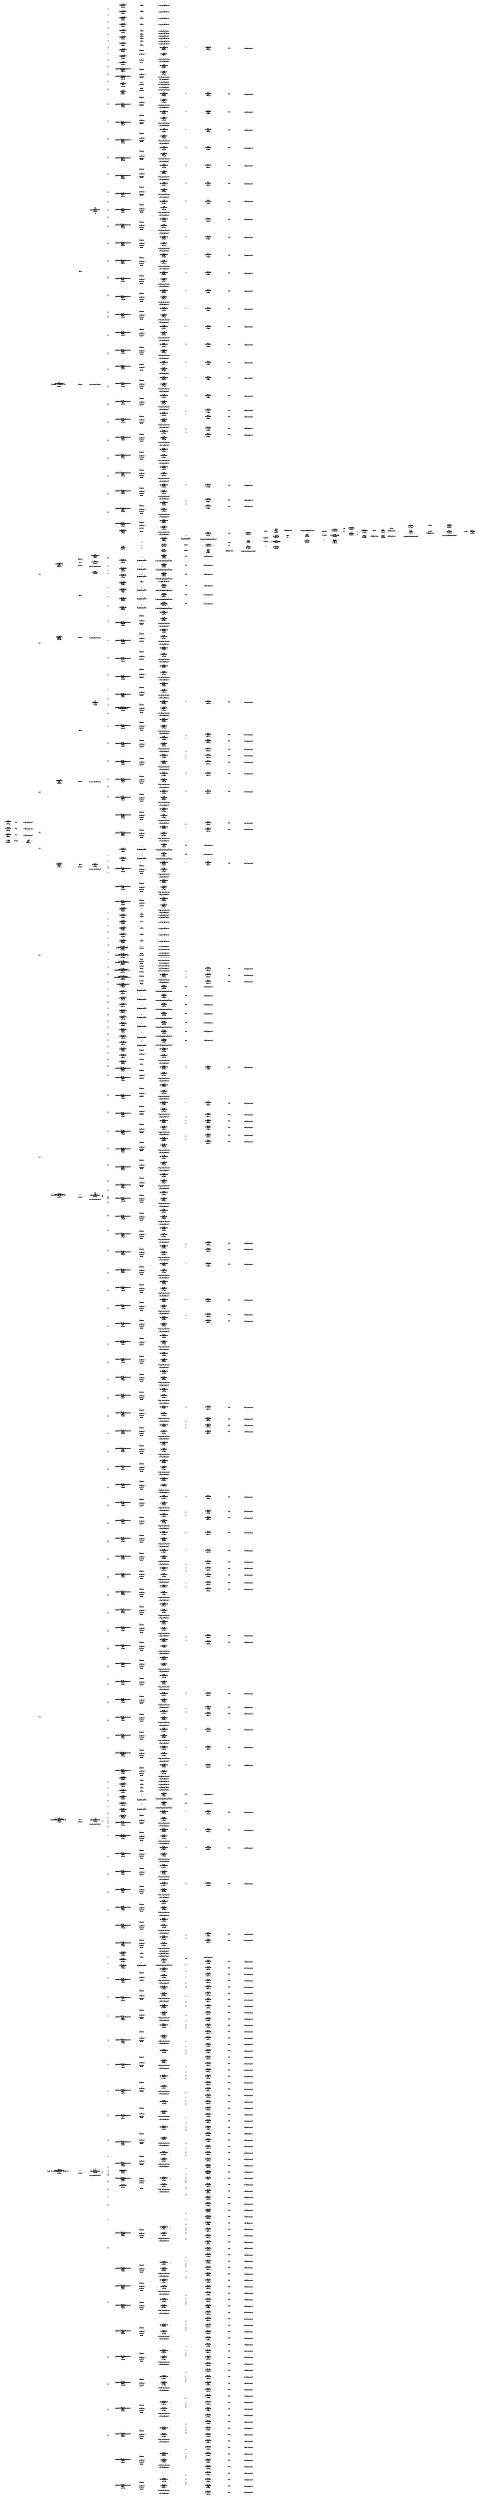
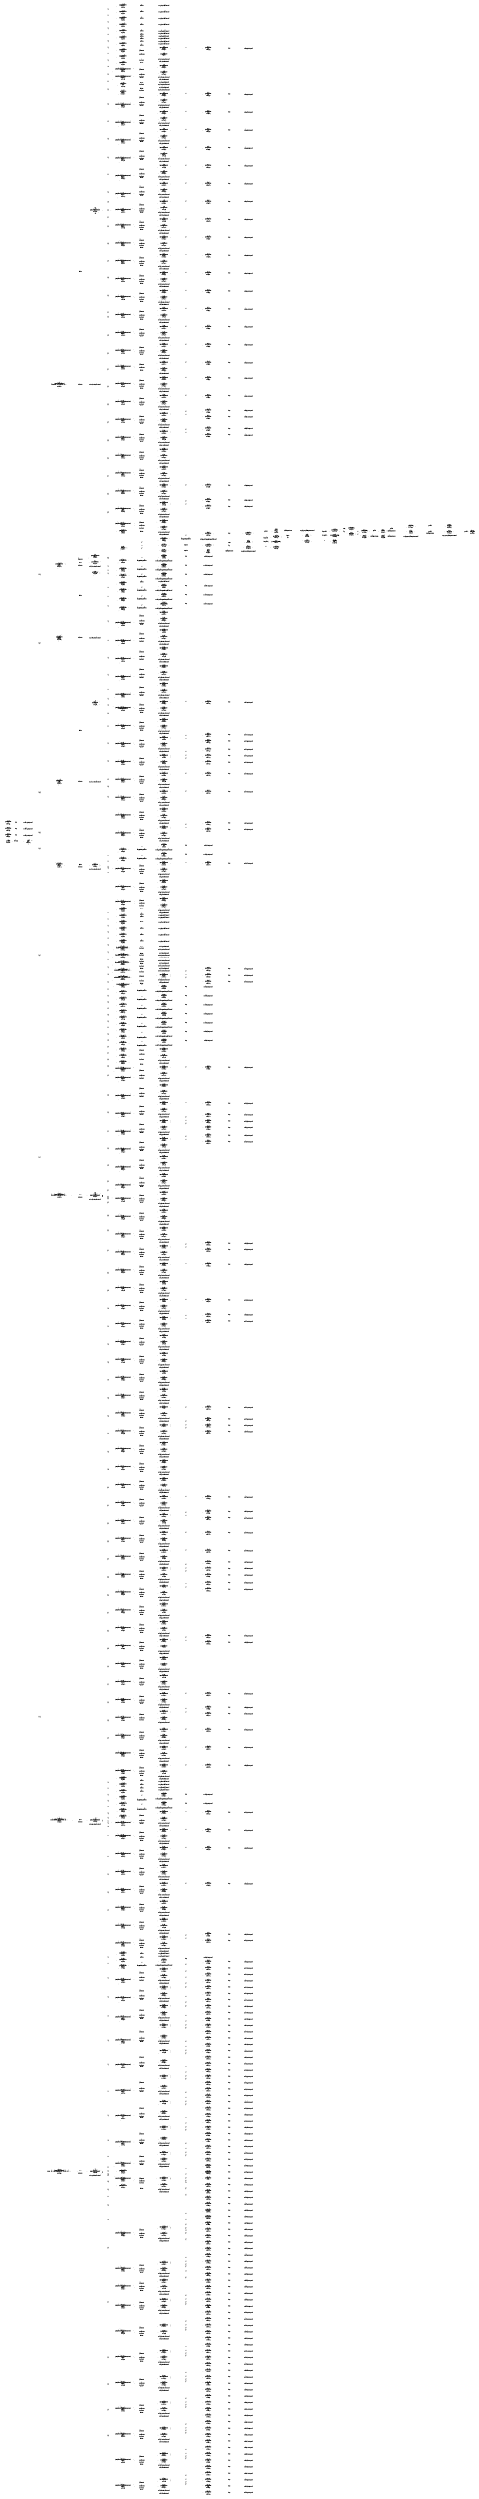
(164, 1726) -> none
